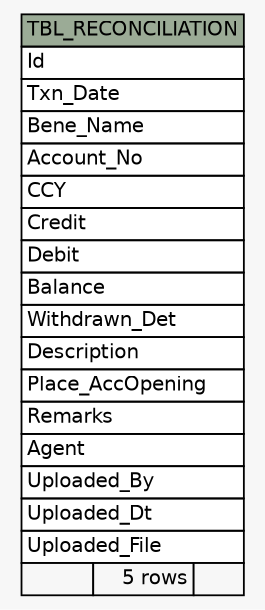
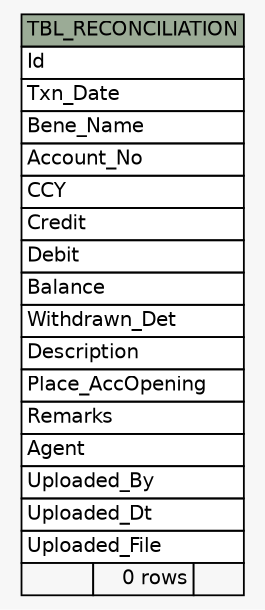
(155, 578) -> (155, 578)
